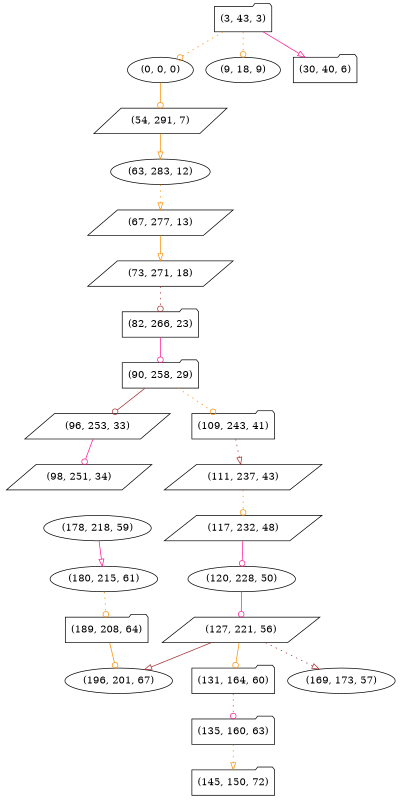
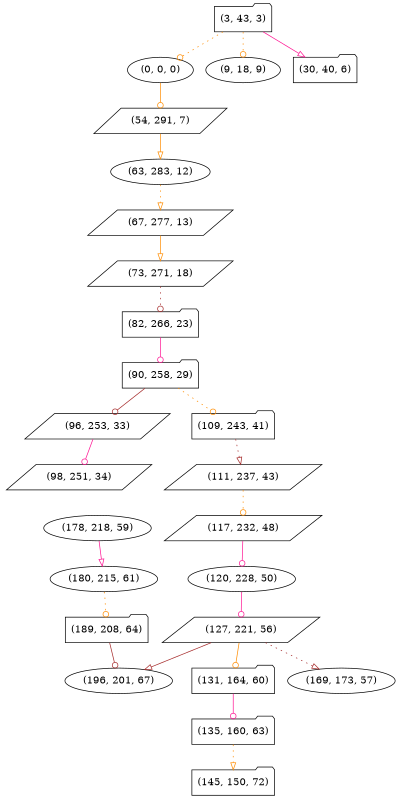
(112, 653) -> (112, 653)
(233, 703) -> (233, 703)
